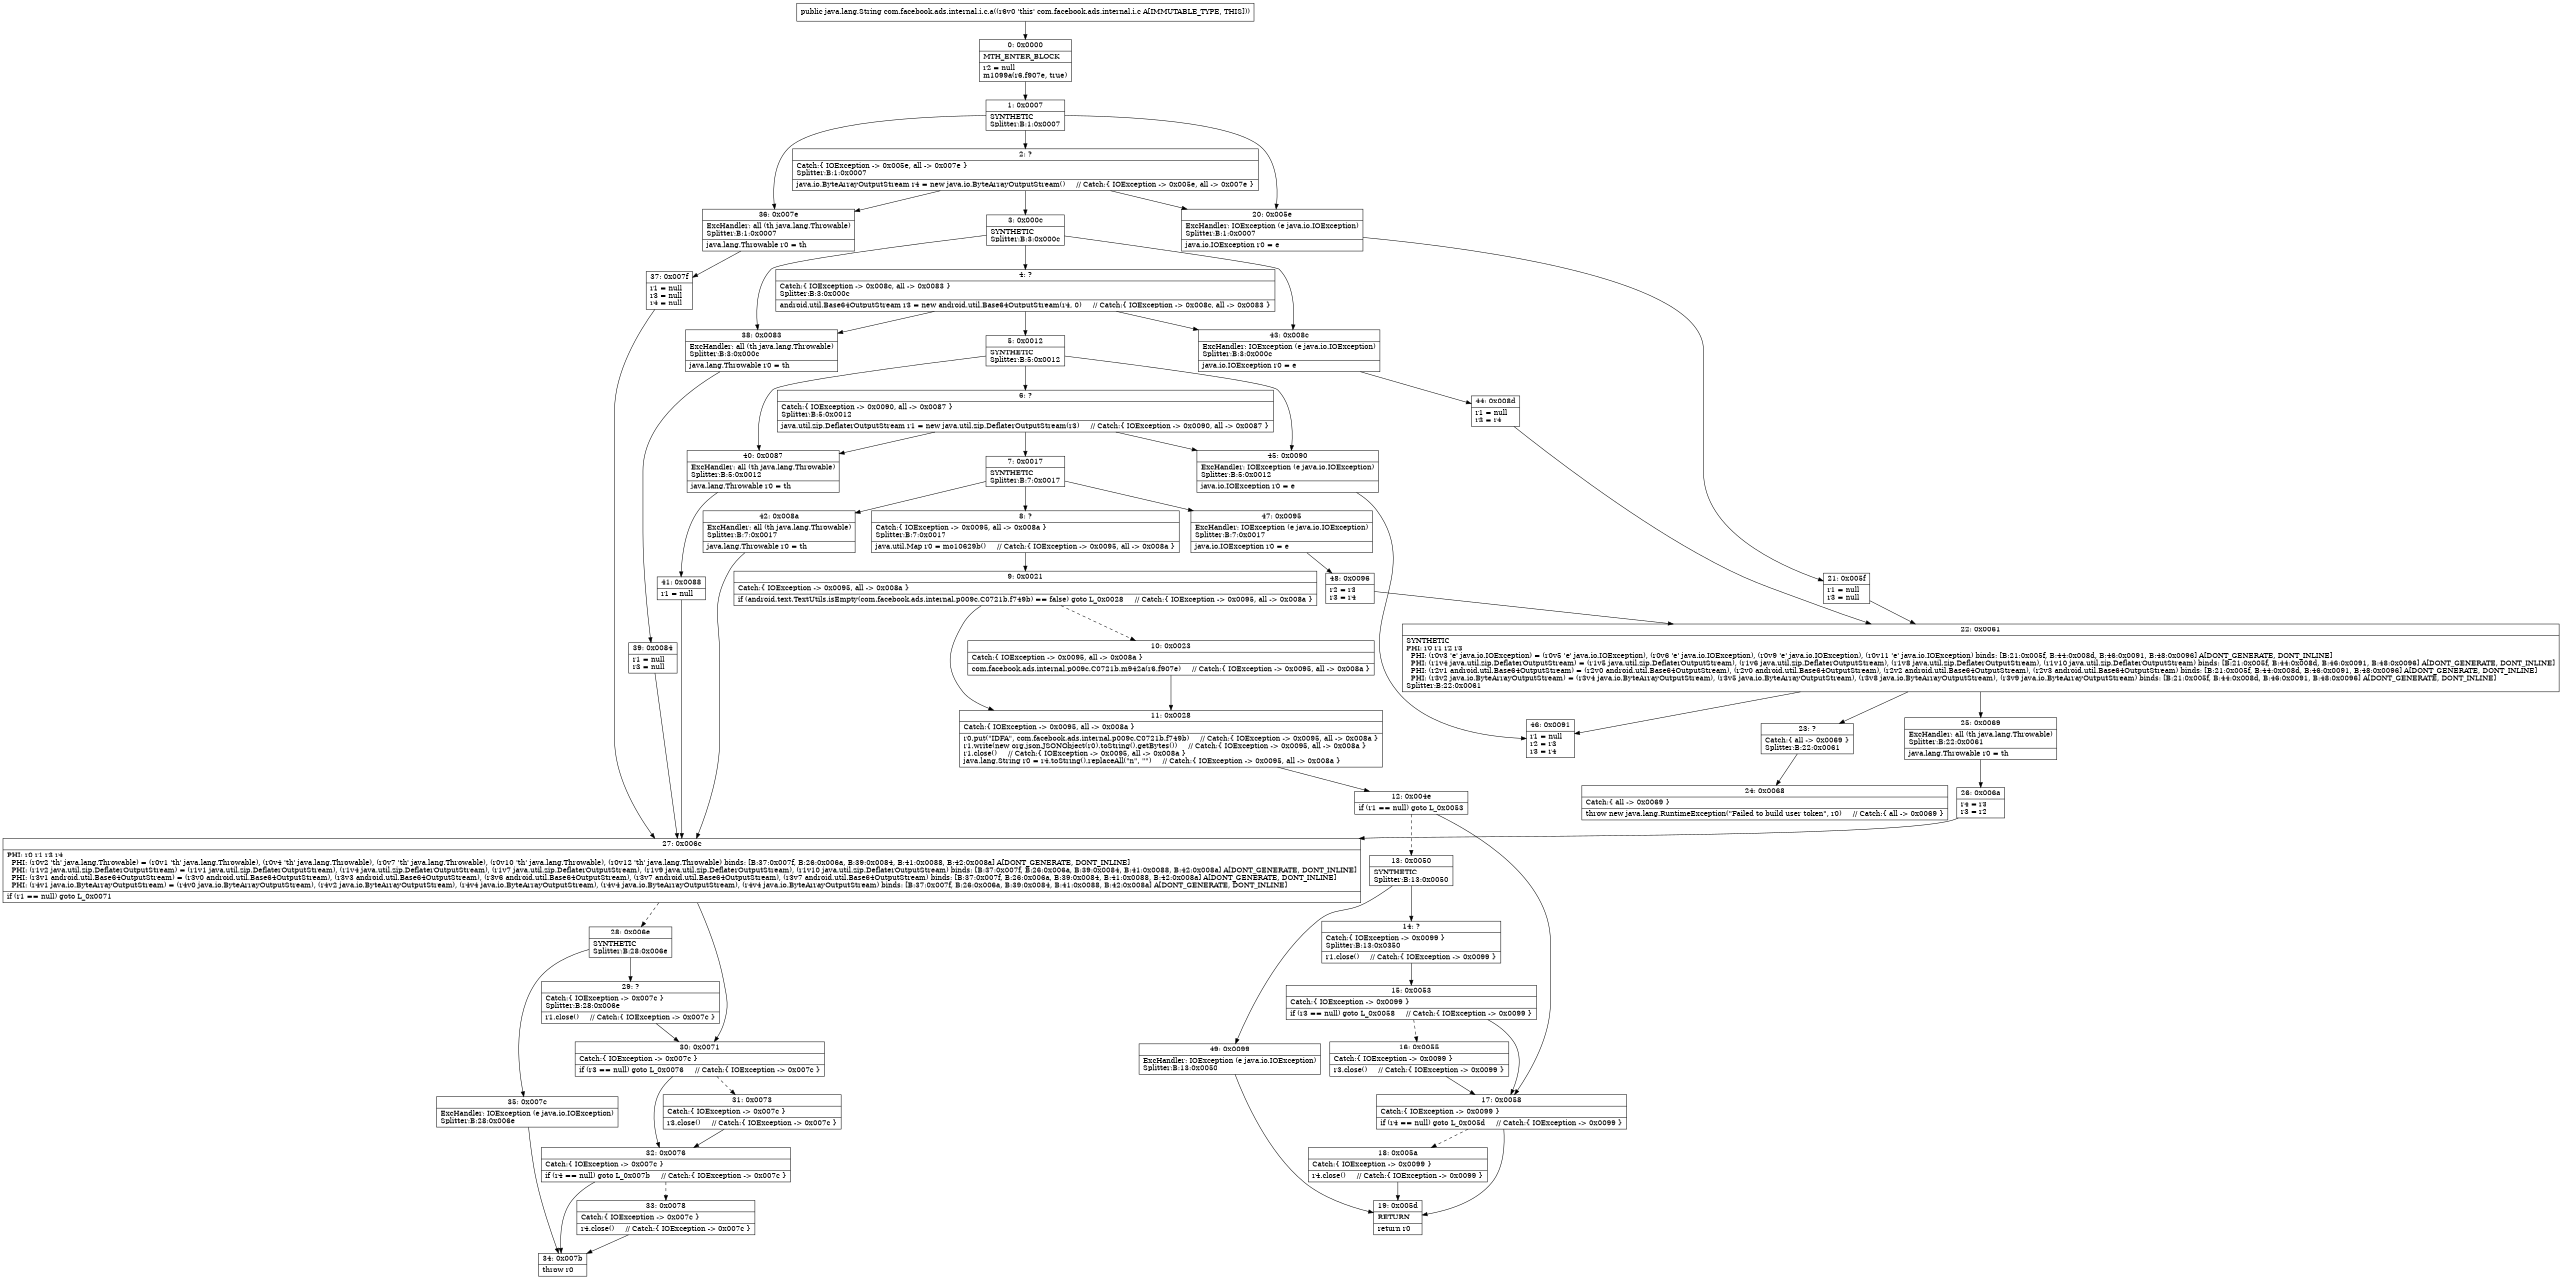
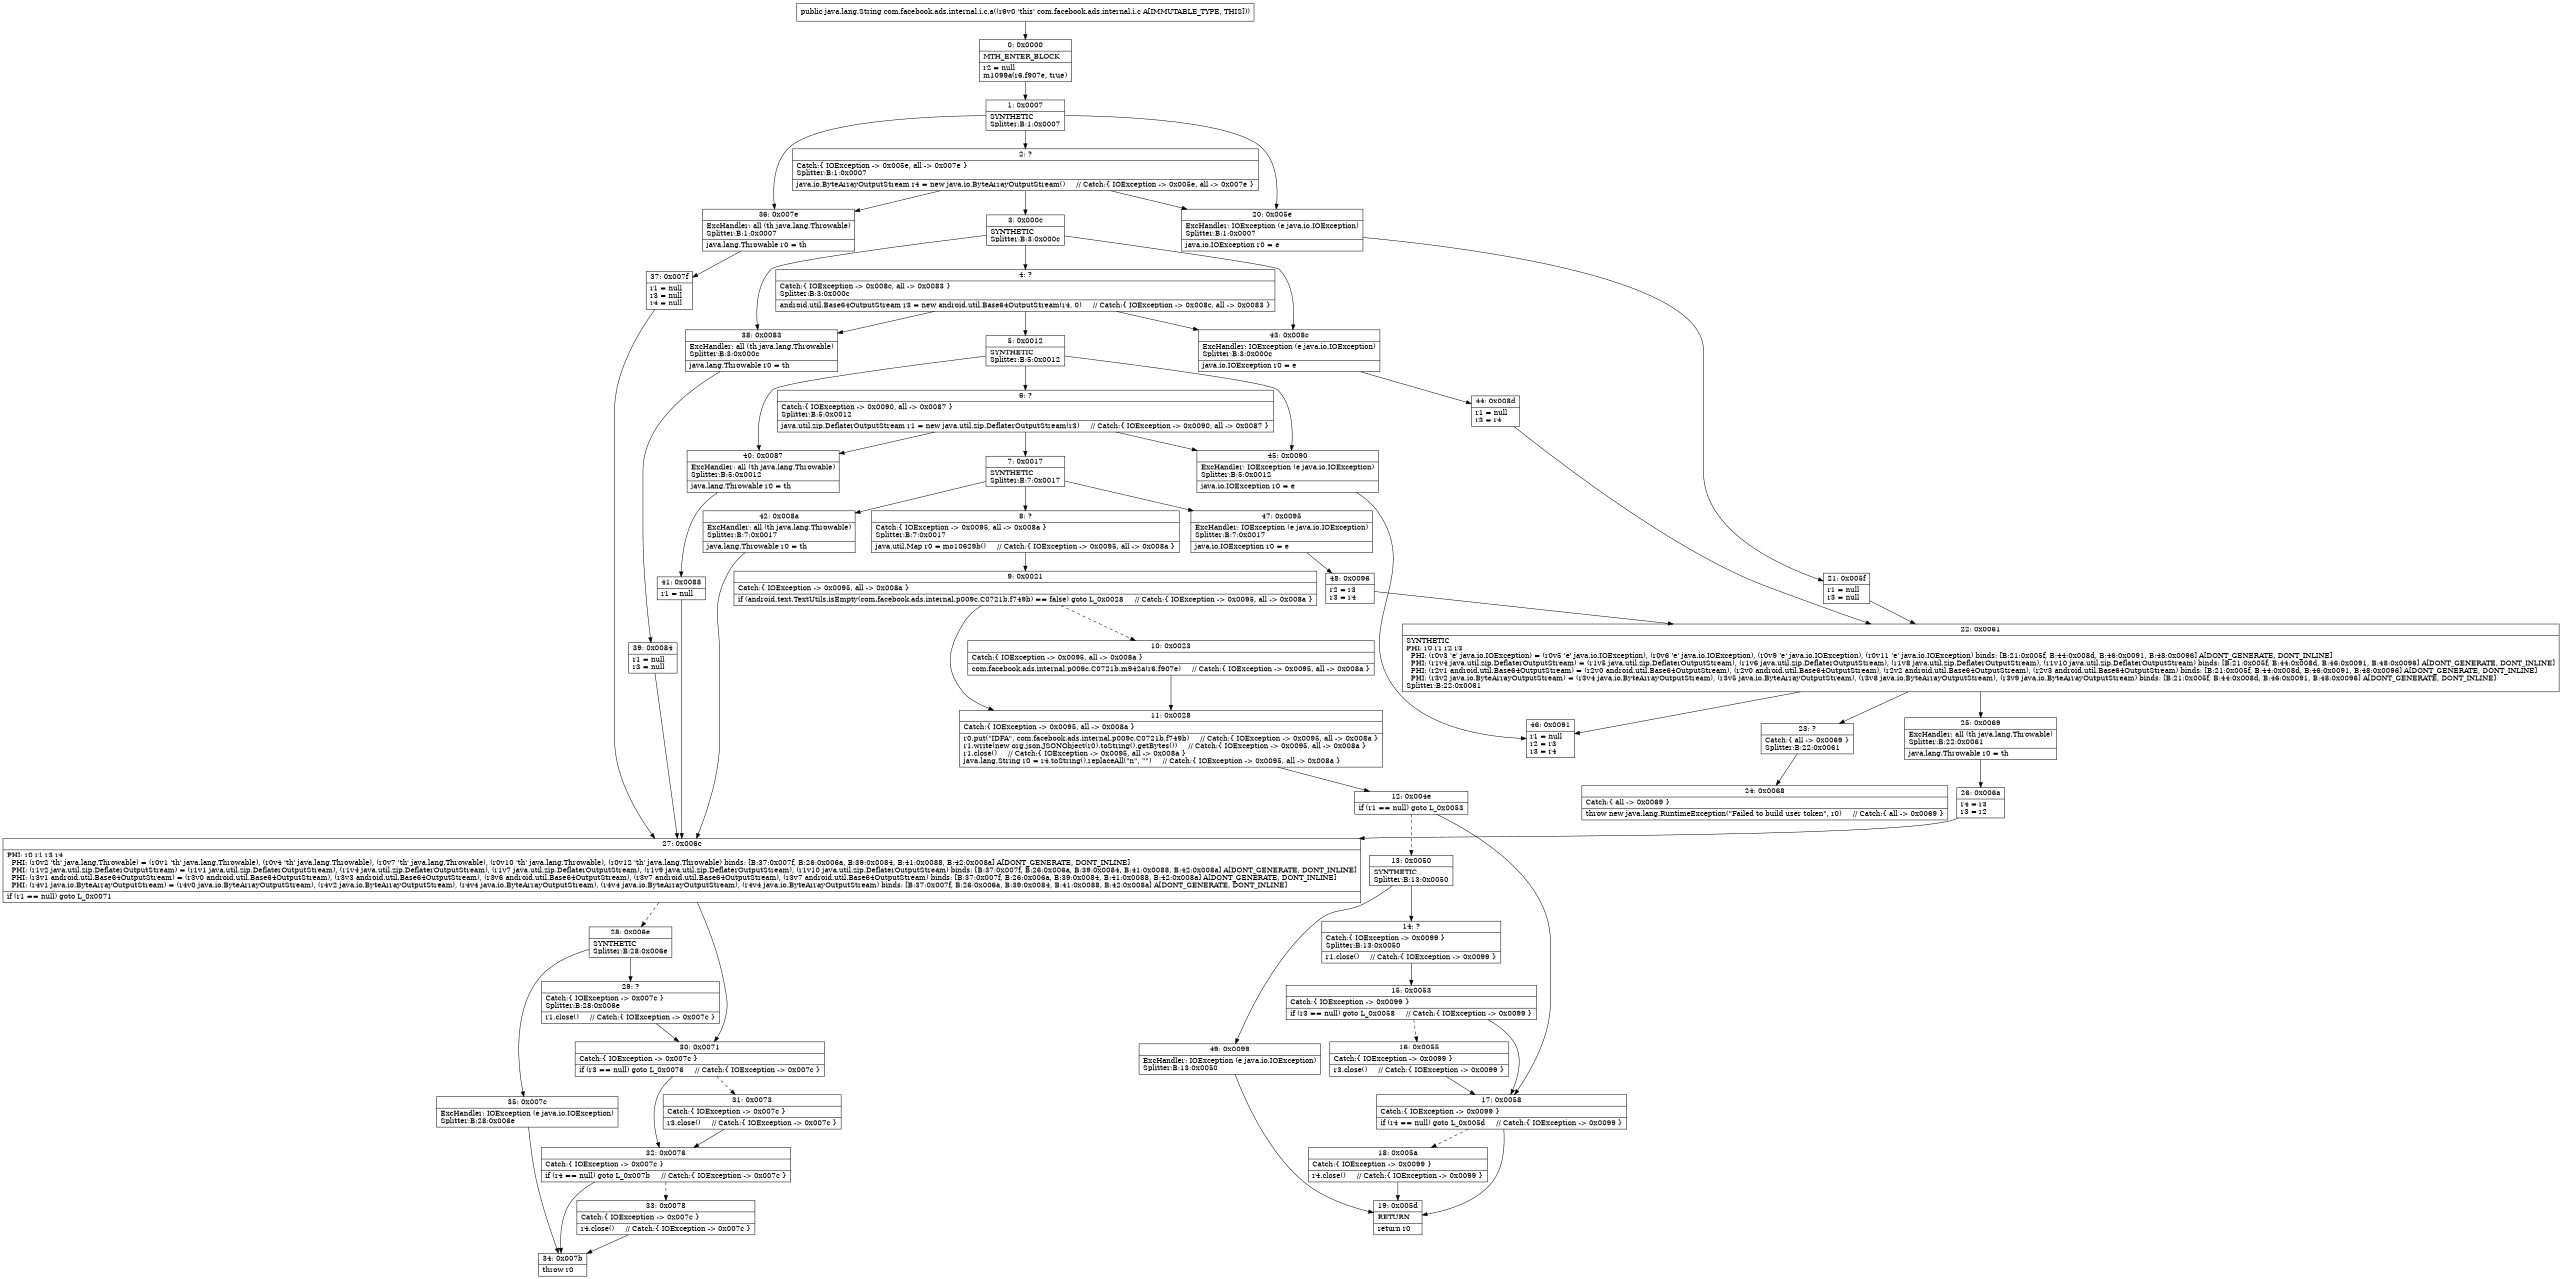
(1363, 946) -> (1363, 946)
